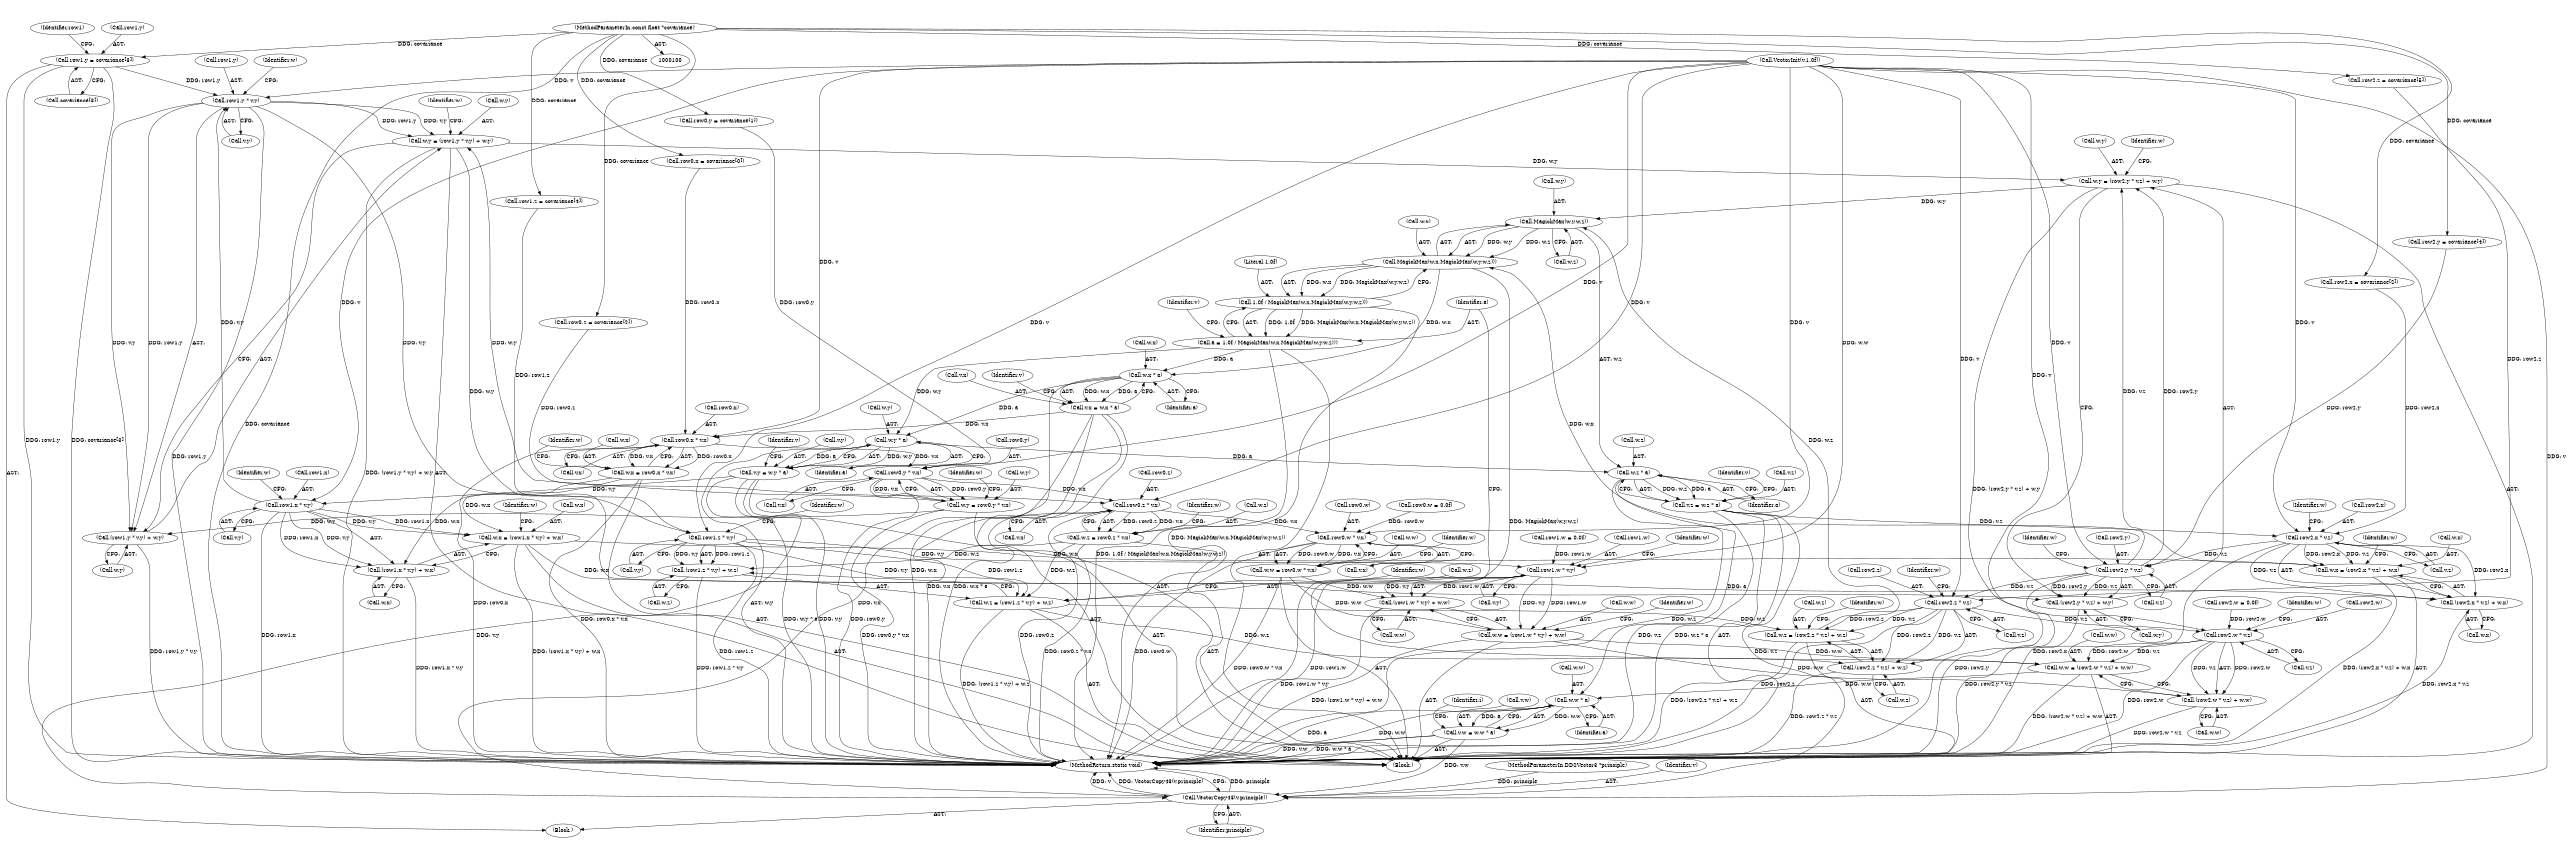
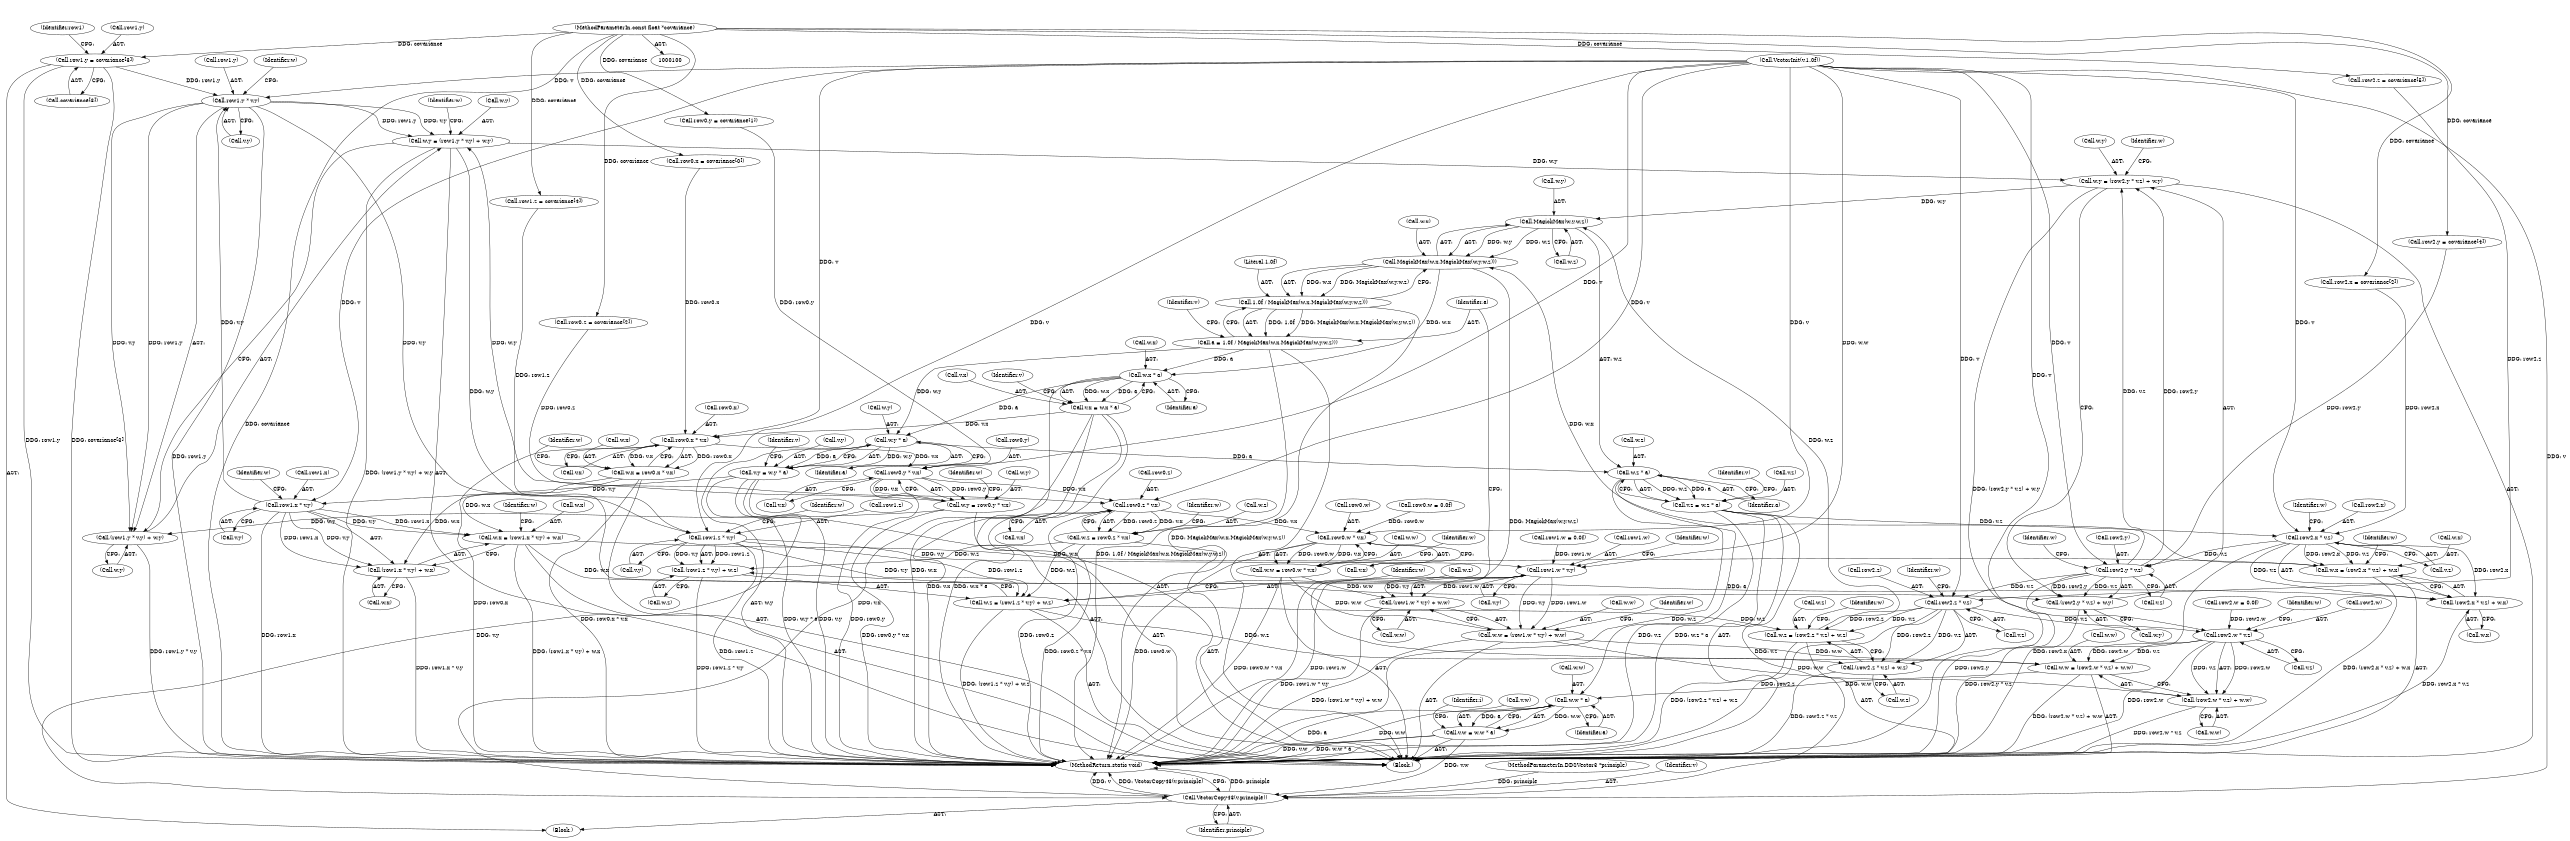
none -> (886, 506)
(1878, 652) -> (1878, 652)
(2128, 684) -> (2128, 684)
